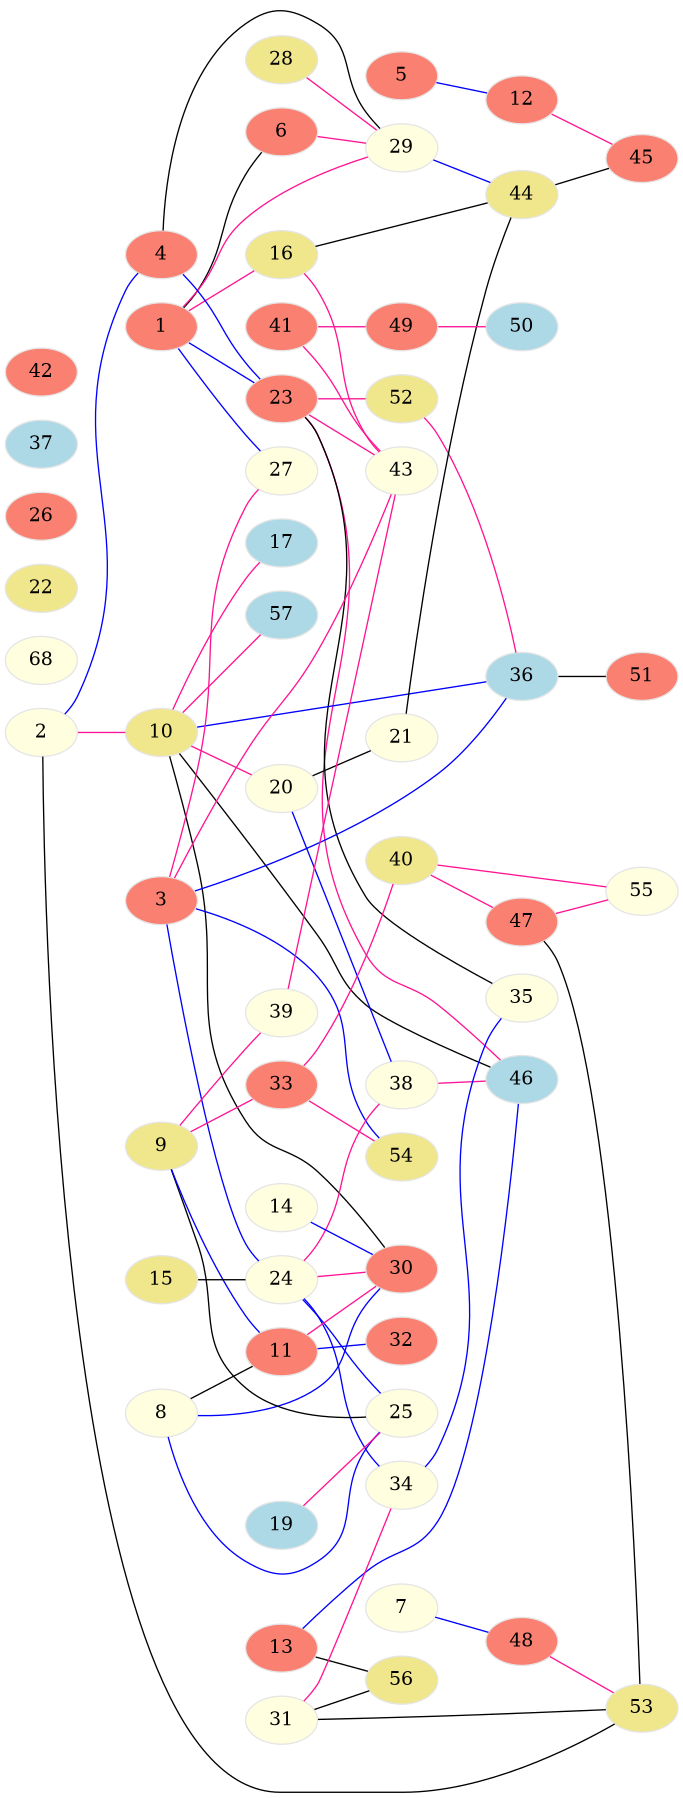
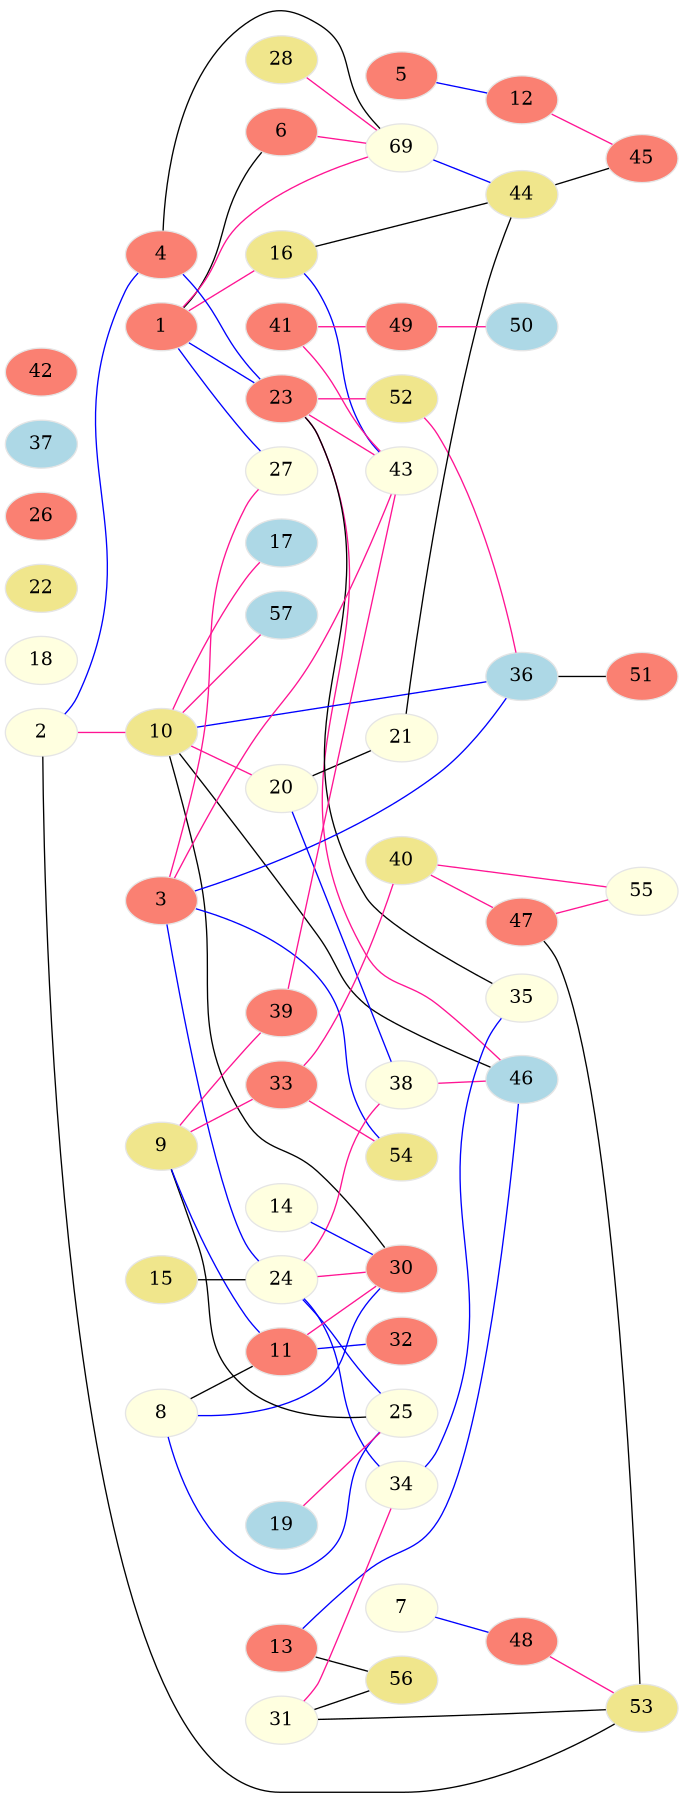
(402, 148) -> (402, 148)
(342, 363) -> (342, 363)
(41, 660) -> (41, 660)
(282, 1013) -> (282, 1013)
